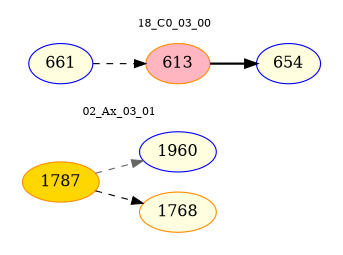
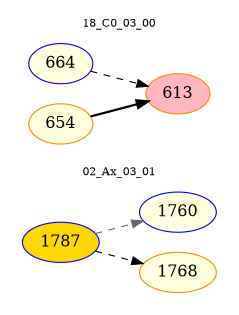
(61, 64) -> (61, 64)
(228, 64) -> (114, 110)
(289, 64) -> (61, 124)
(178, 152) -> (178, 212)
(61, 182) -> (61, 242)
